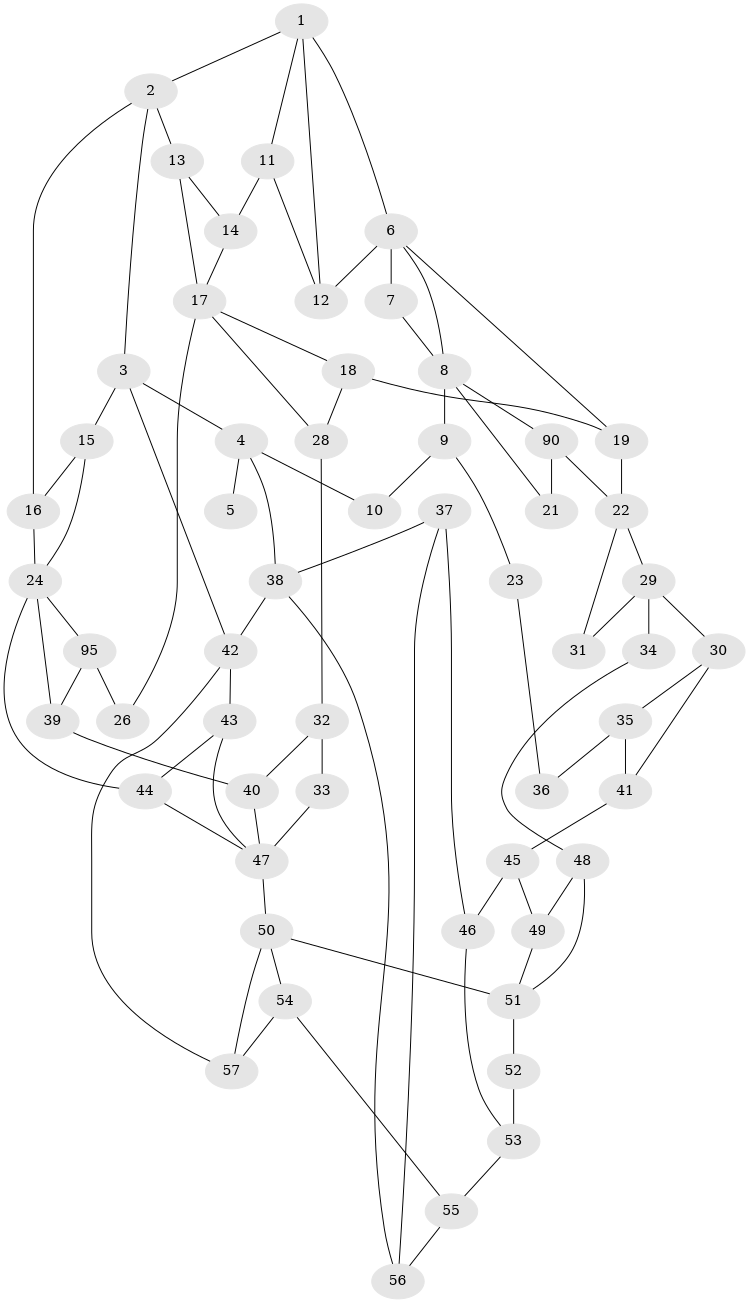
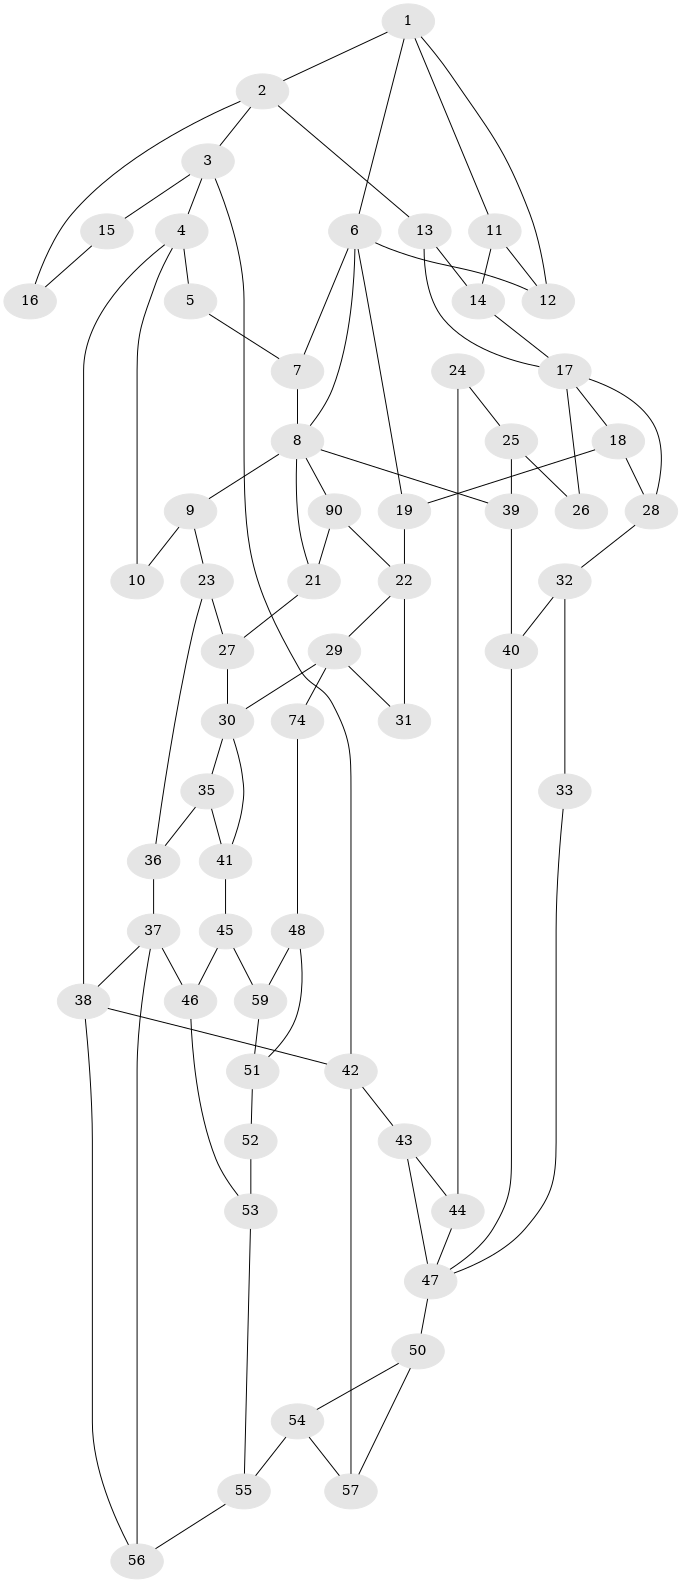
none -> (237, 332)
(73, 515) -> none
(34, 546) -> none
(44, 651) -> (409, 478)
(90, 651) -> (511, 441)
none -> (228, 651)
(649, 651) -> (298, 721)
none -> (154, 896)
(538, 931) -> (261, 1001)
(395, 968) -> none
